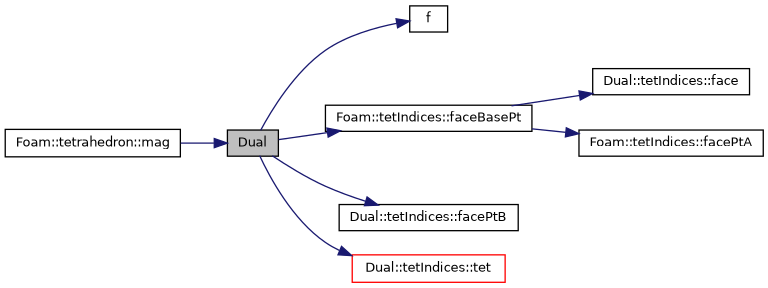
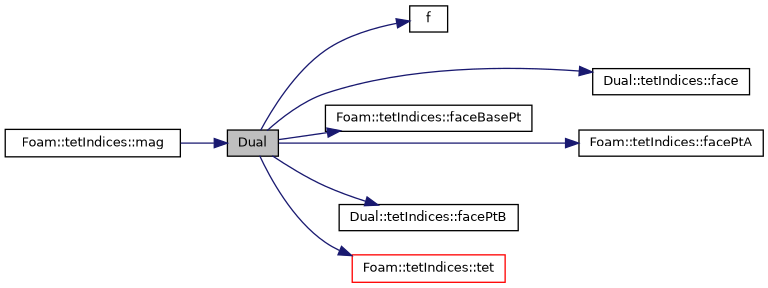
(546, 101) -> (416, 74)
(549, 131) -> (422, 143)
(93, 143) -> (93, 143)
(429, 269) -> (429, 269)
